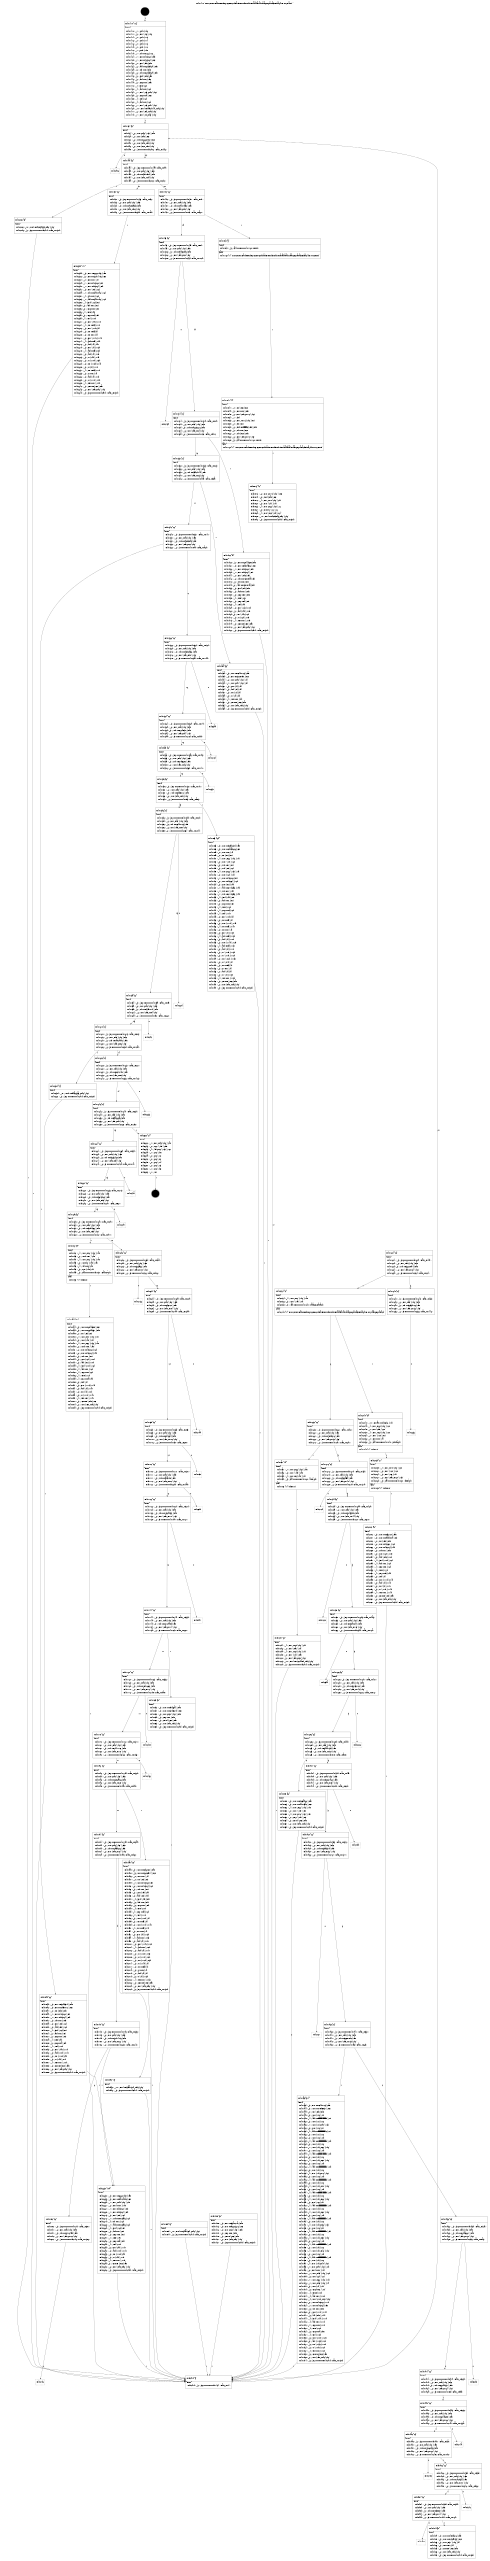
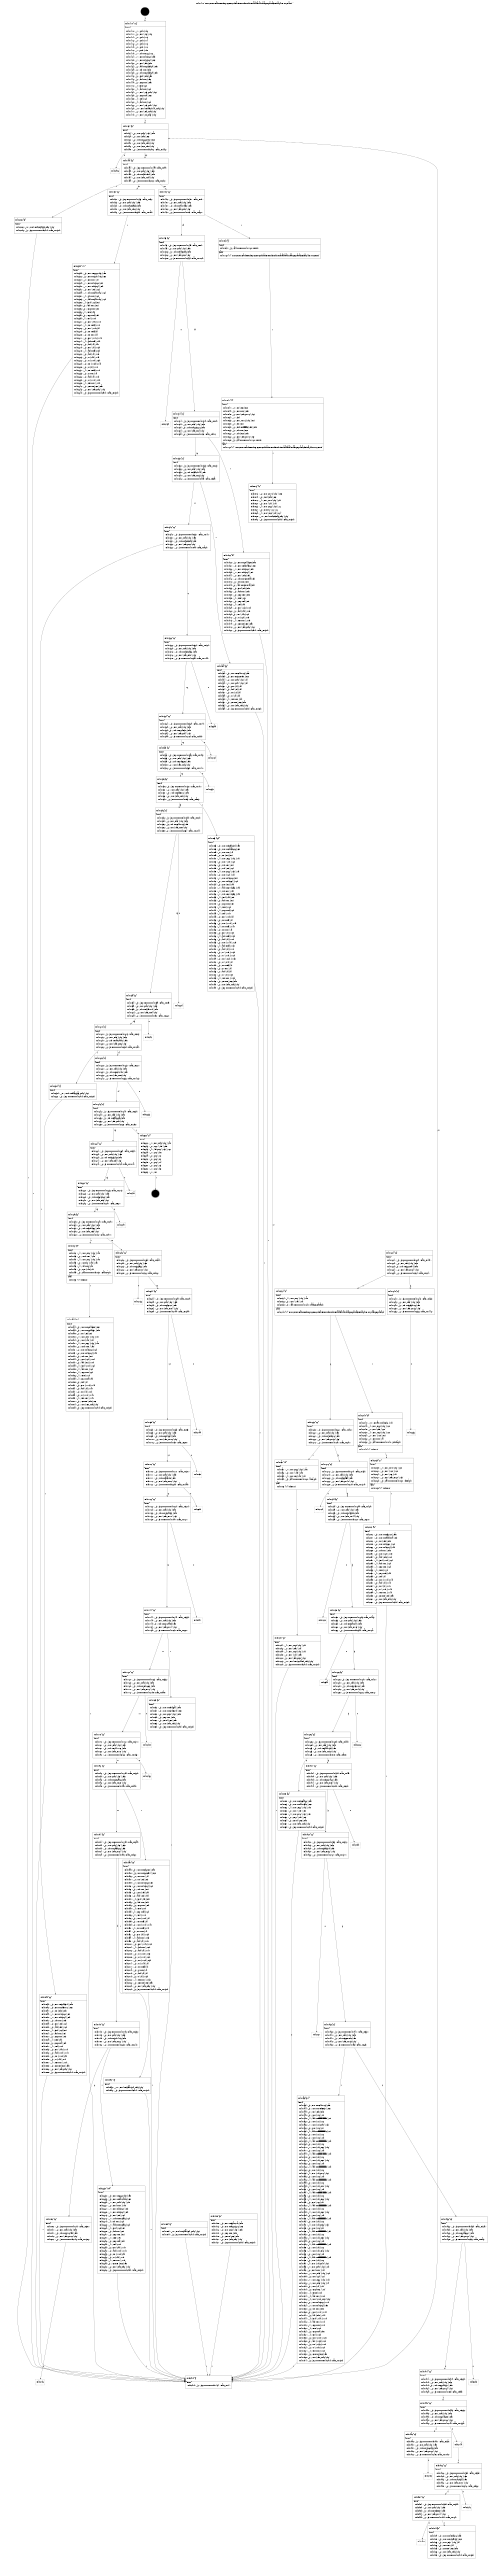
(104, 2126) -> (40, 2291)
(443, 2460) -> (458, 2455)
